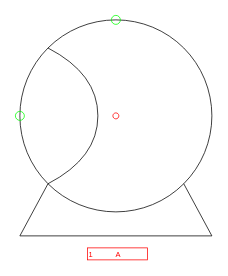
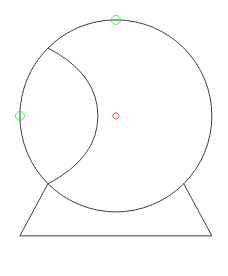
(117, 254) -> none
